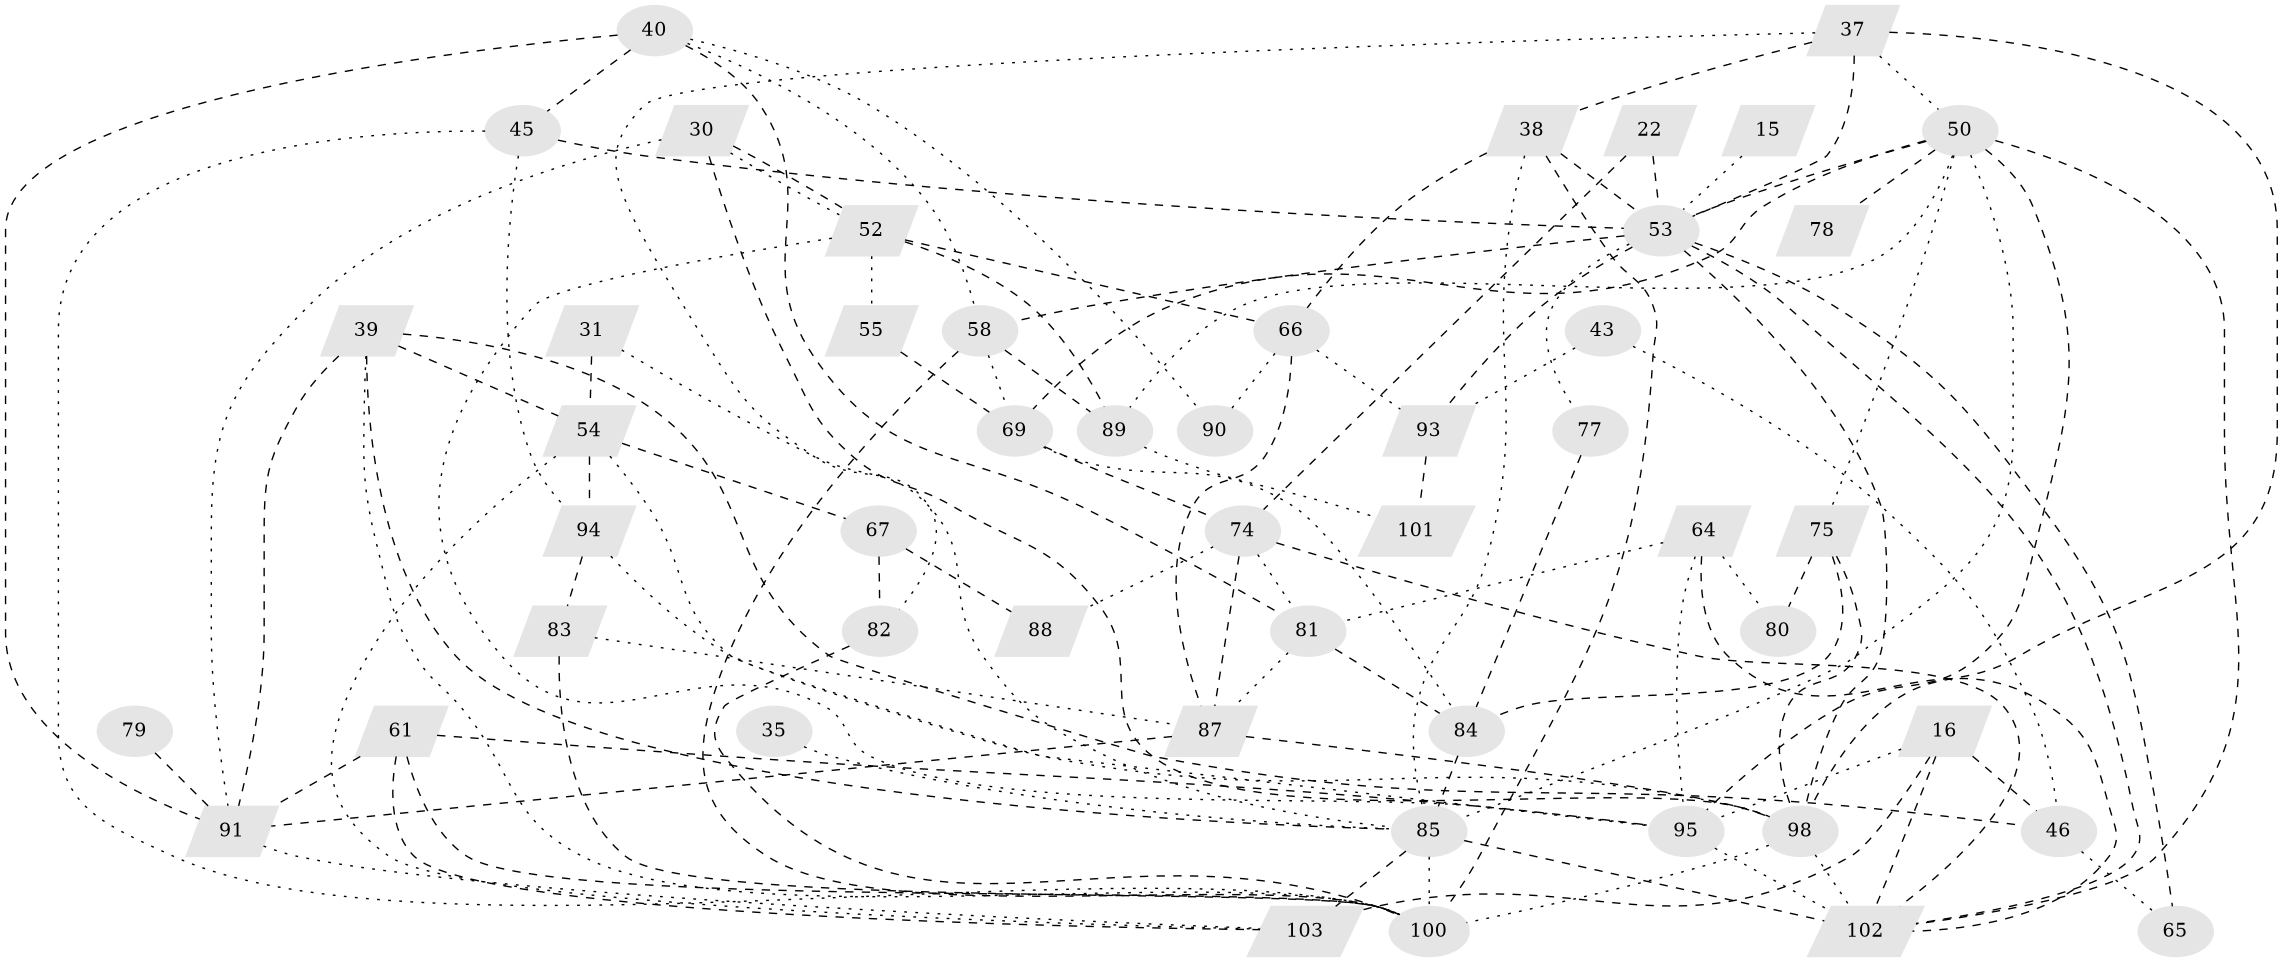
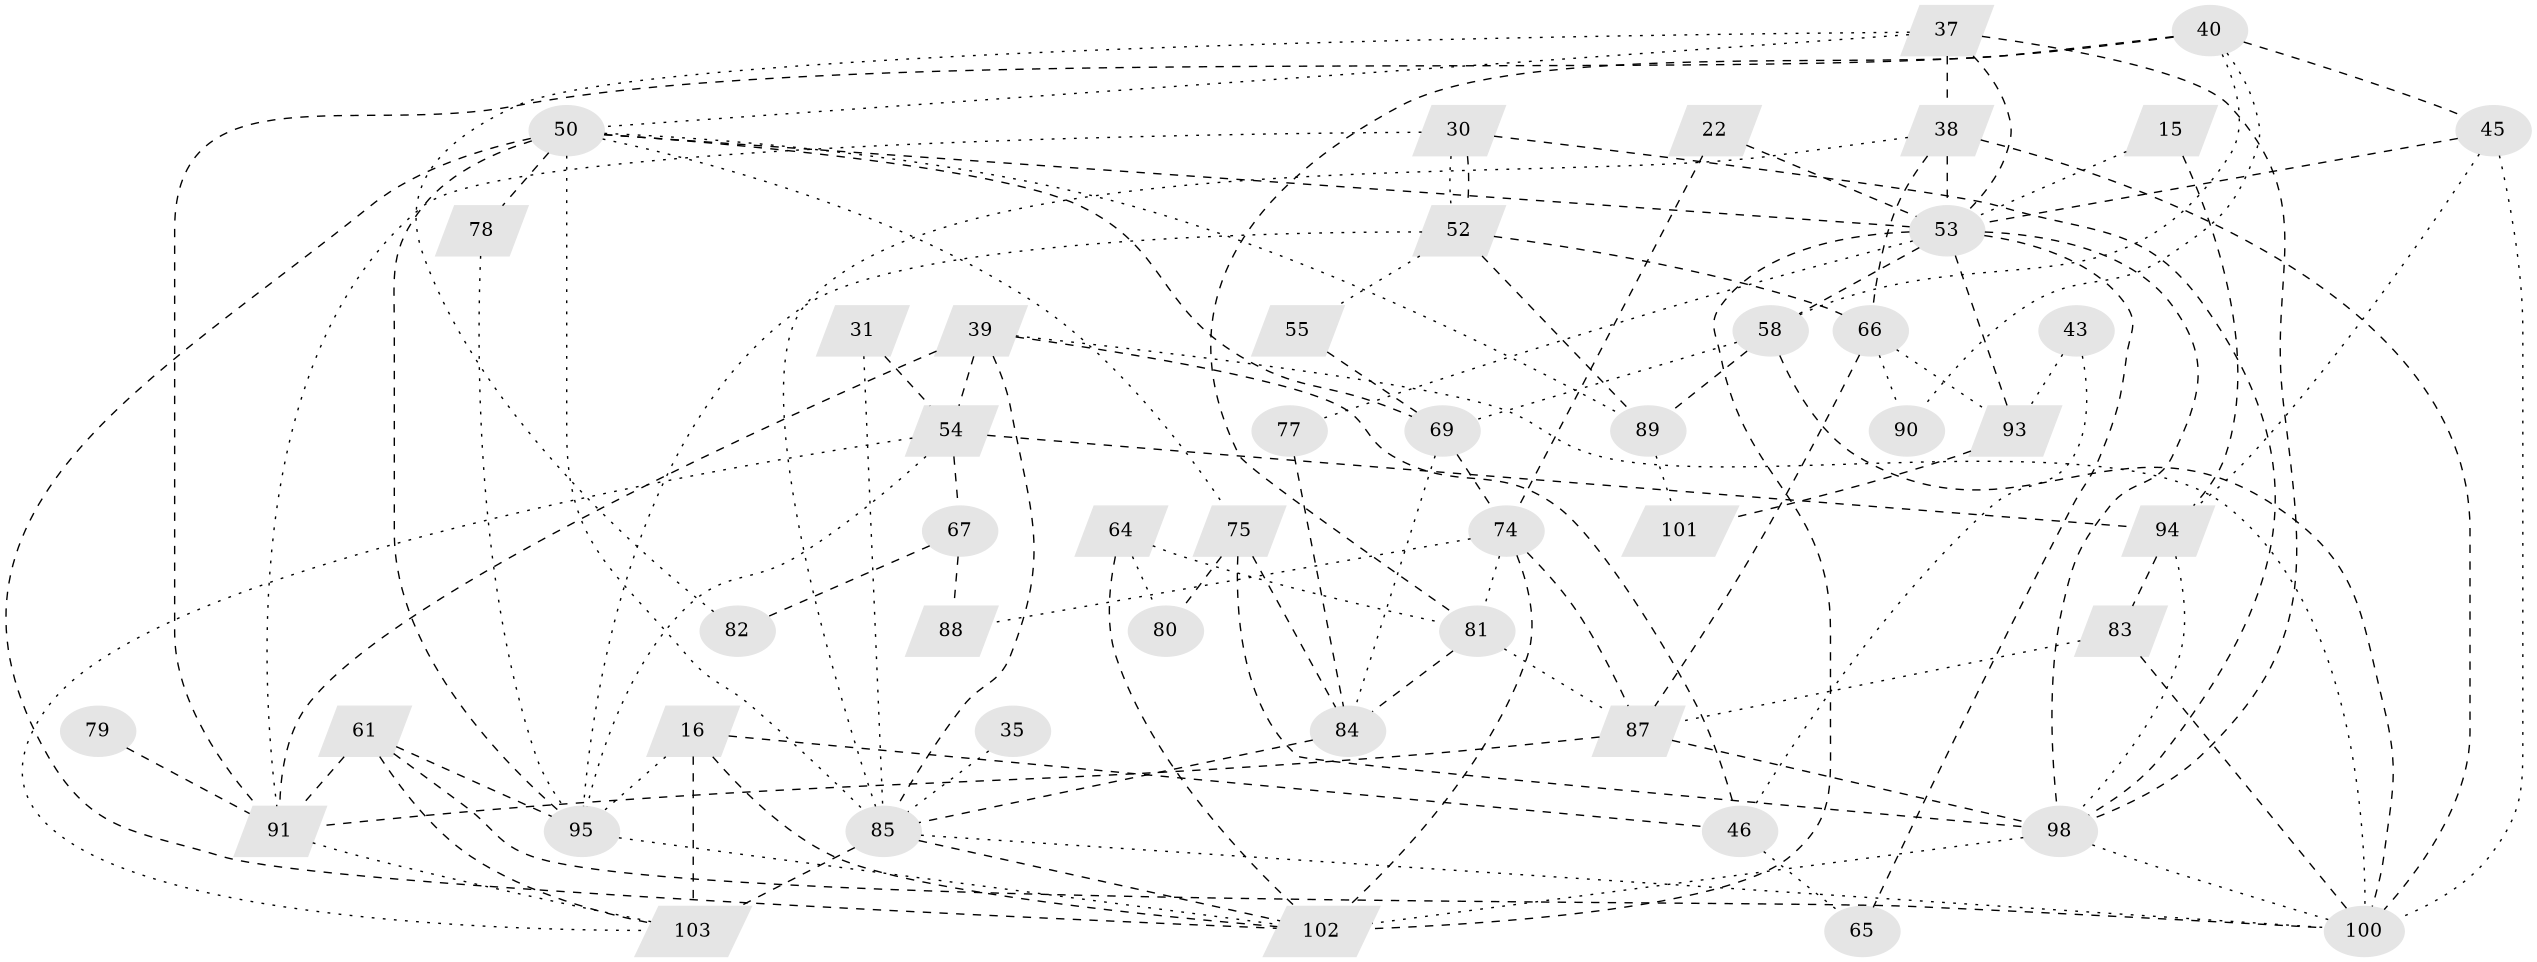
none -> (2235, 332)
(1677, 681) -> (490, 539)
(947, 881) -> none
